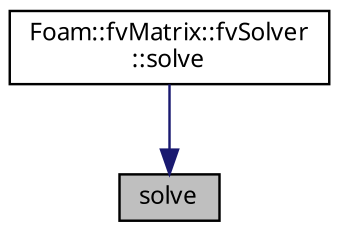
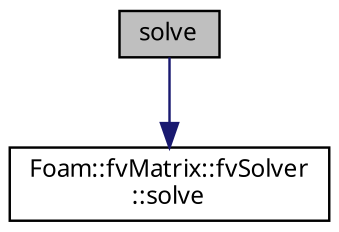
(170, 117) -> (170, 90)
